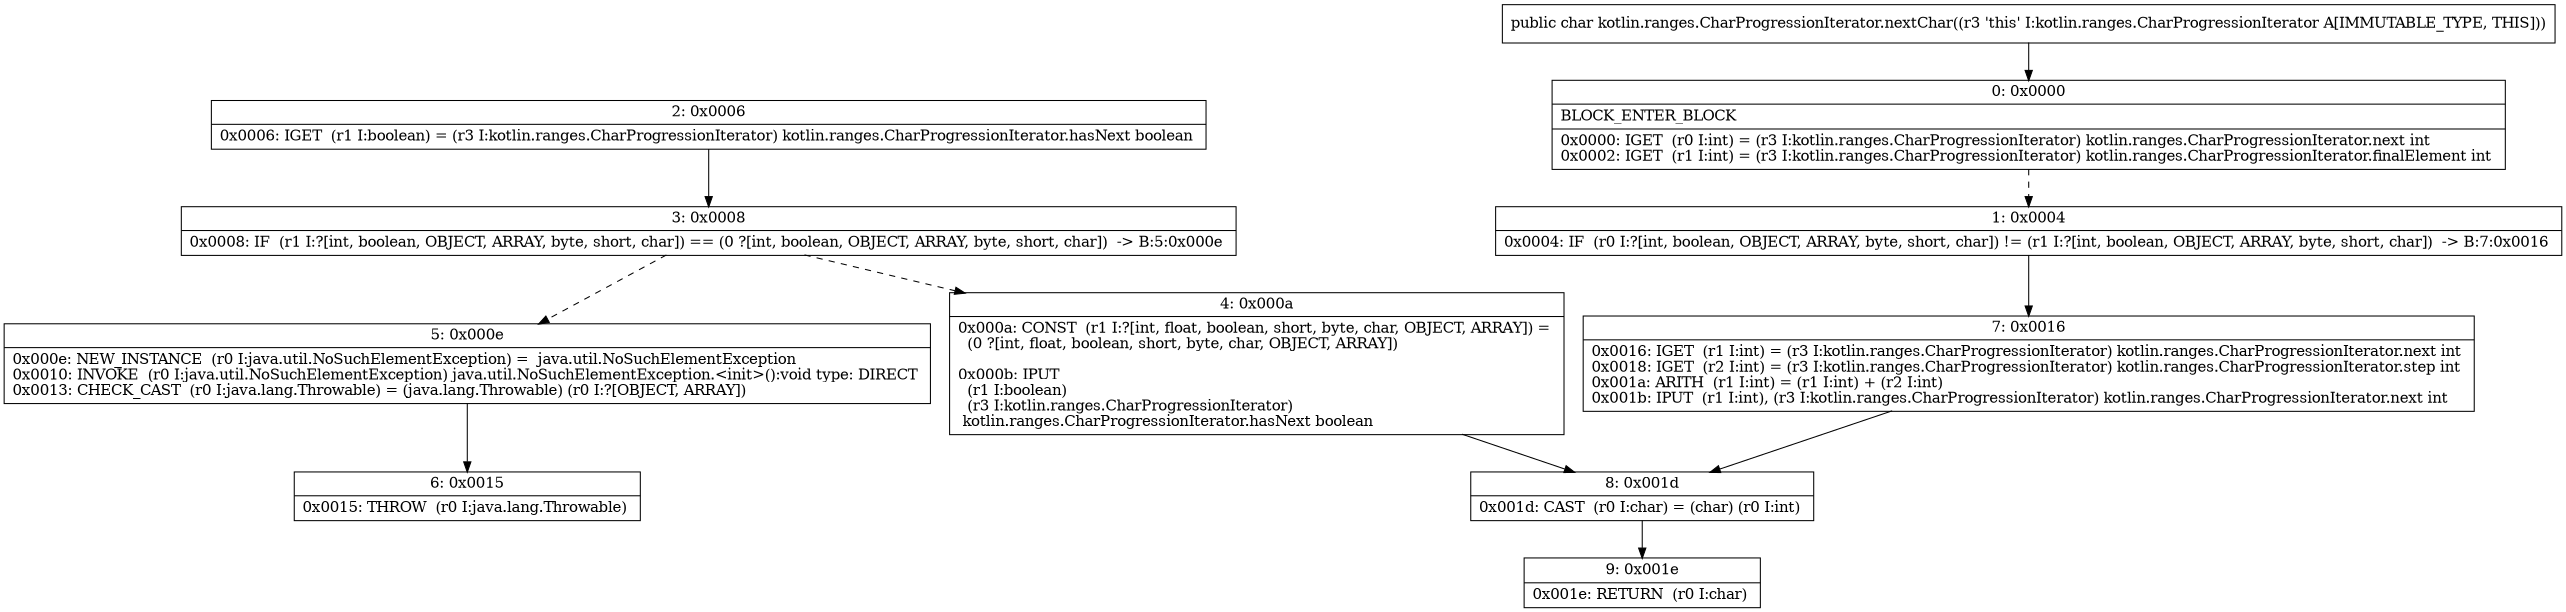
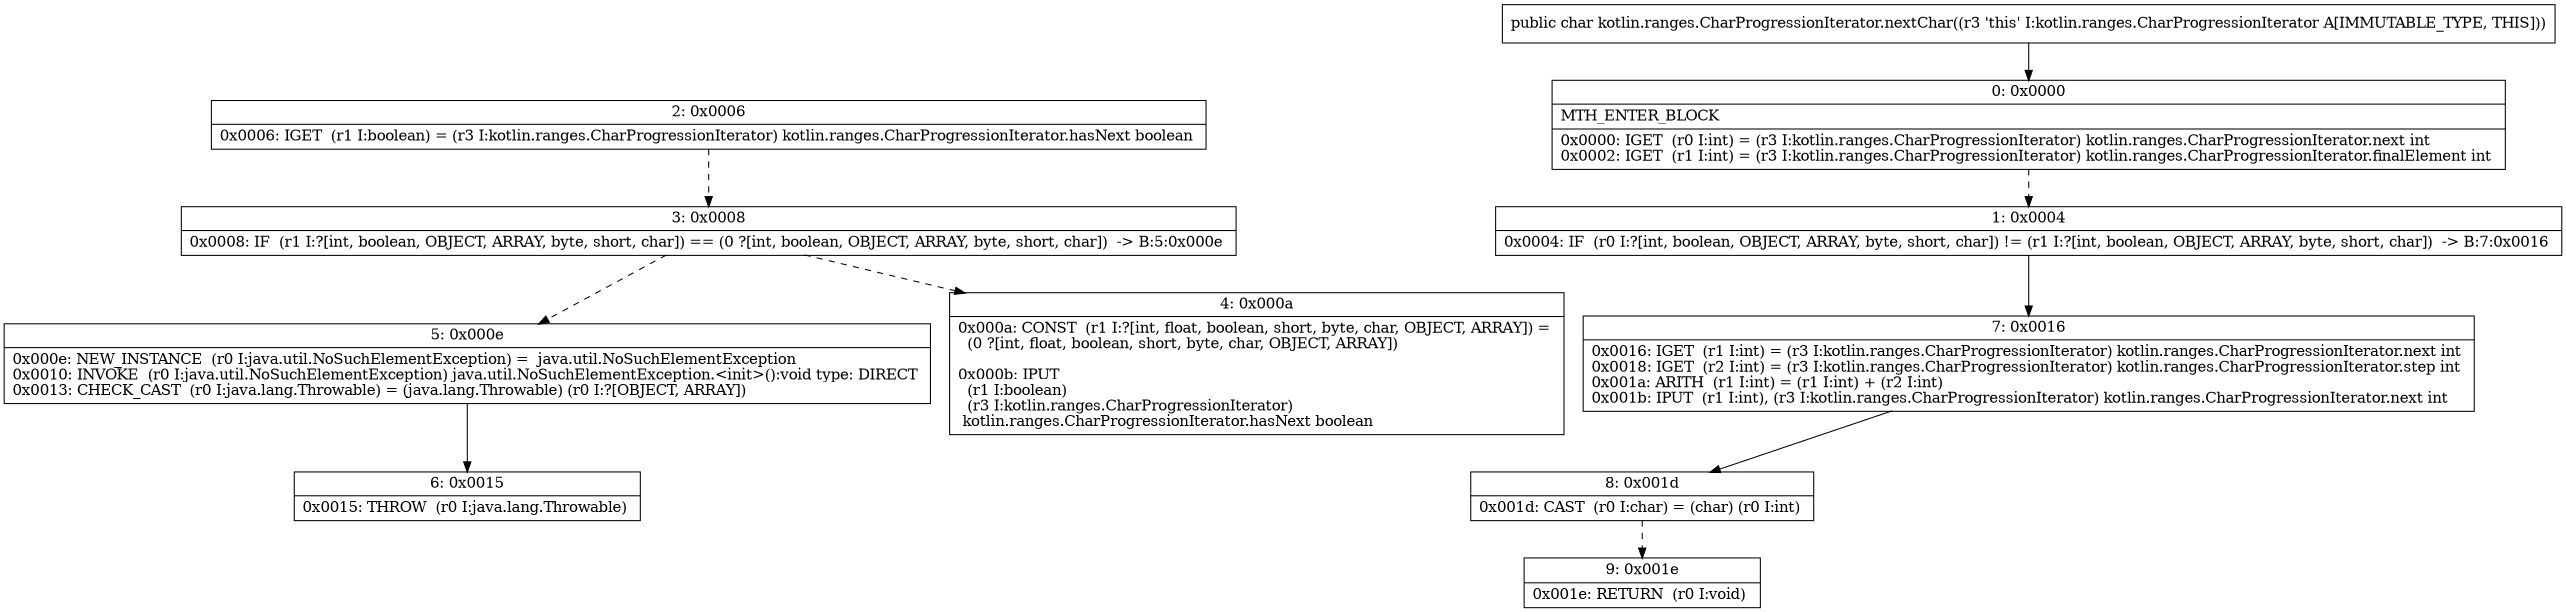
(1648, 116) -> (1640, 116)
(709, 173) -> (709, 173)
(1513, 452) -> none
(1642, 534) -> (1642, 534)
(1642, 595) -> (1642, 595)
